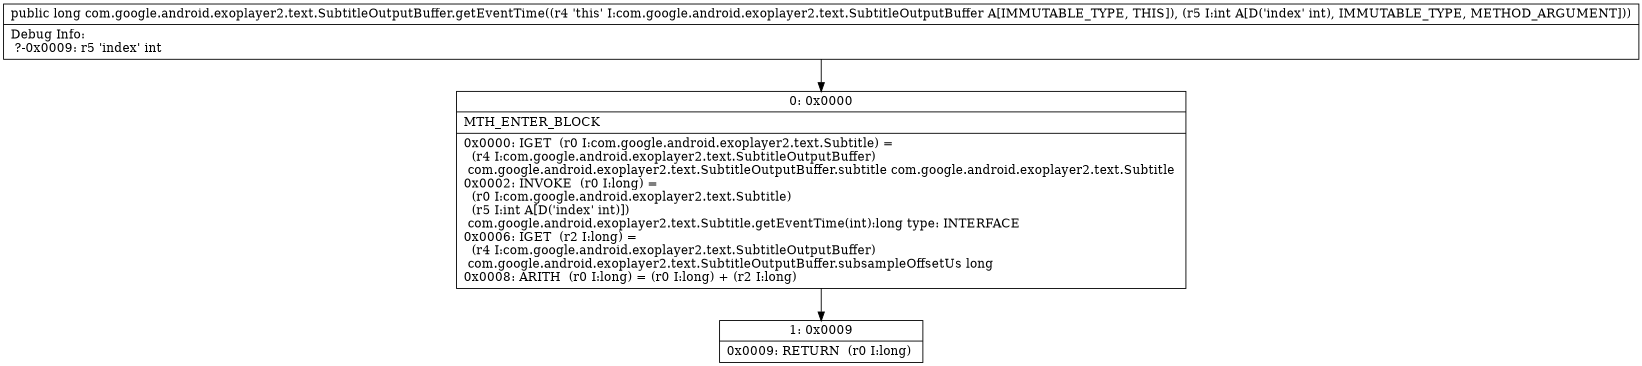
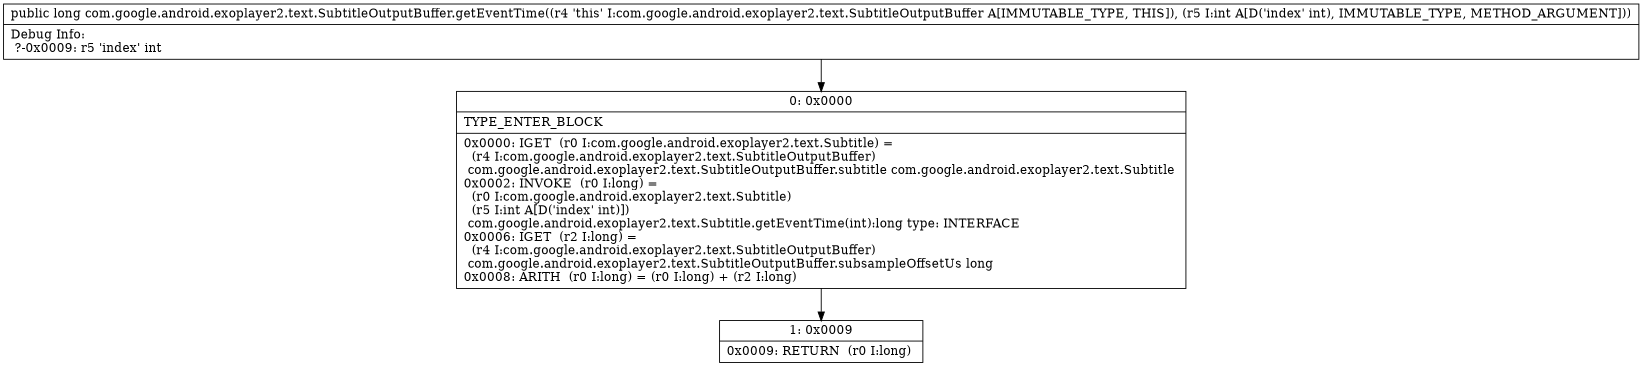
(532, 122) -> (534, 122)
